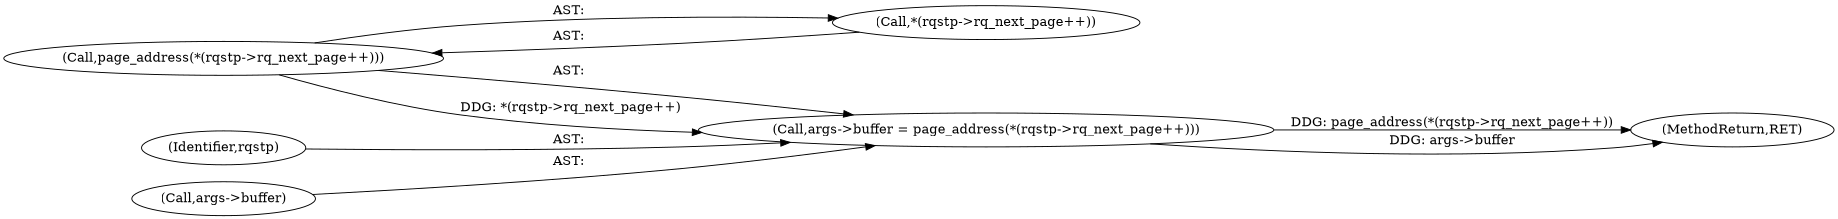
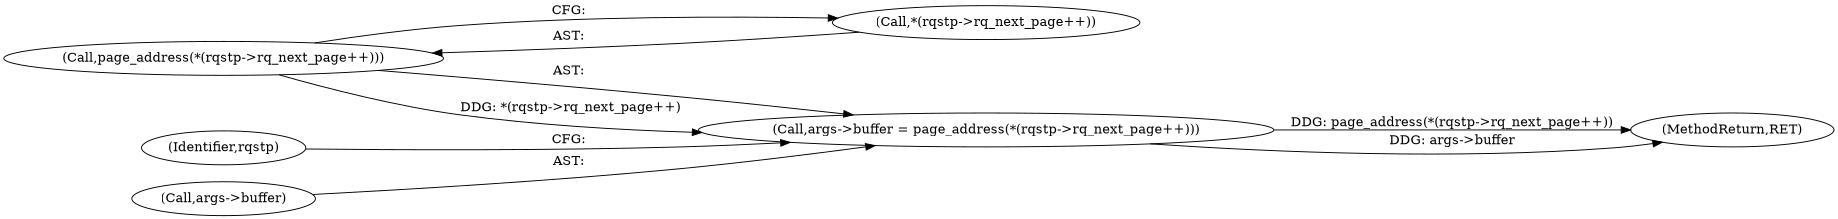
(571, 11) -> (571, 11)
(571, 140) -> (571, 140)
